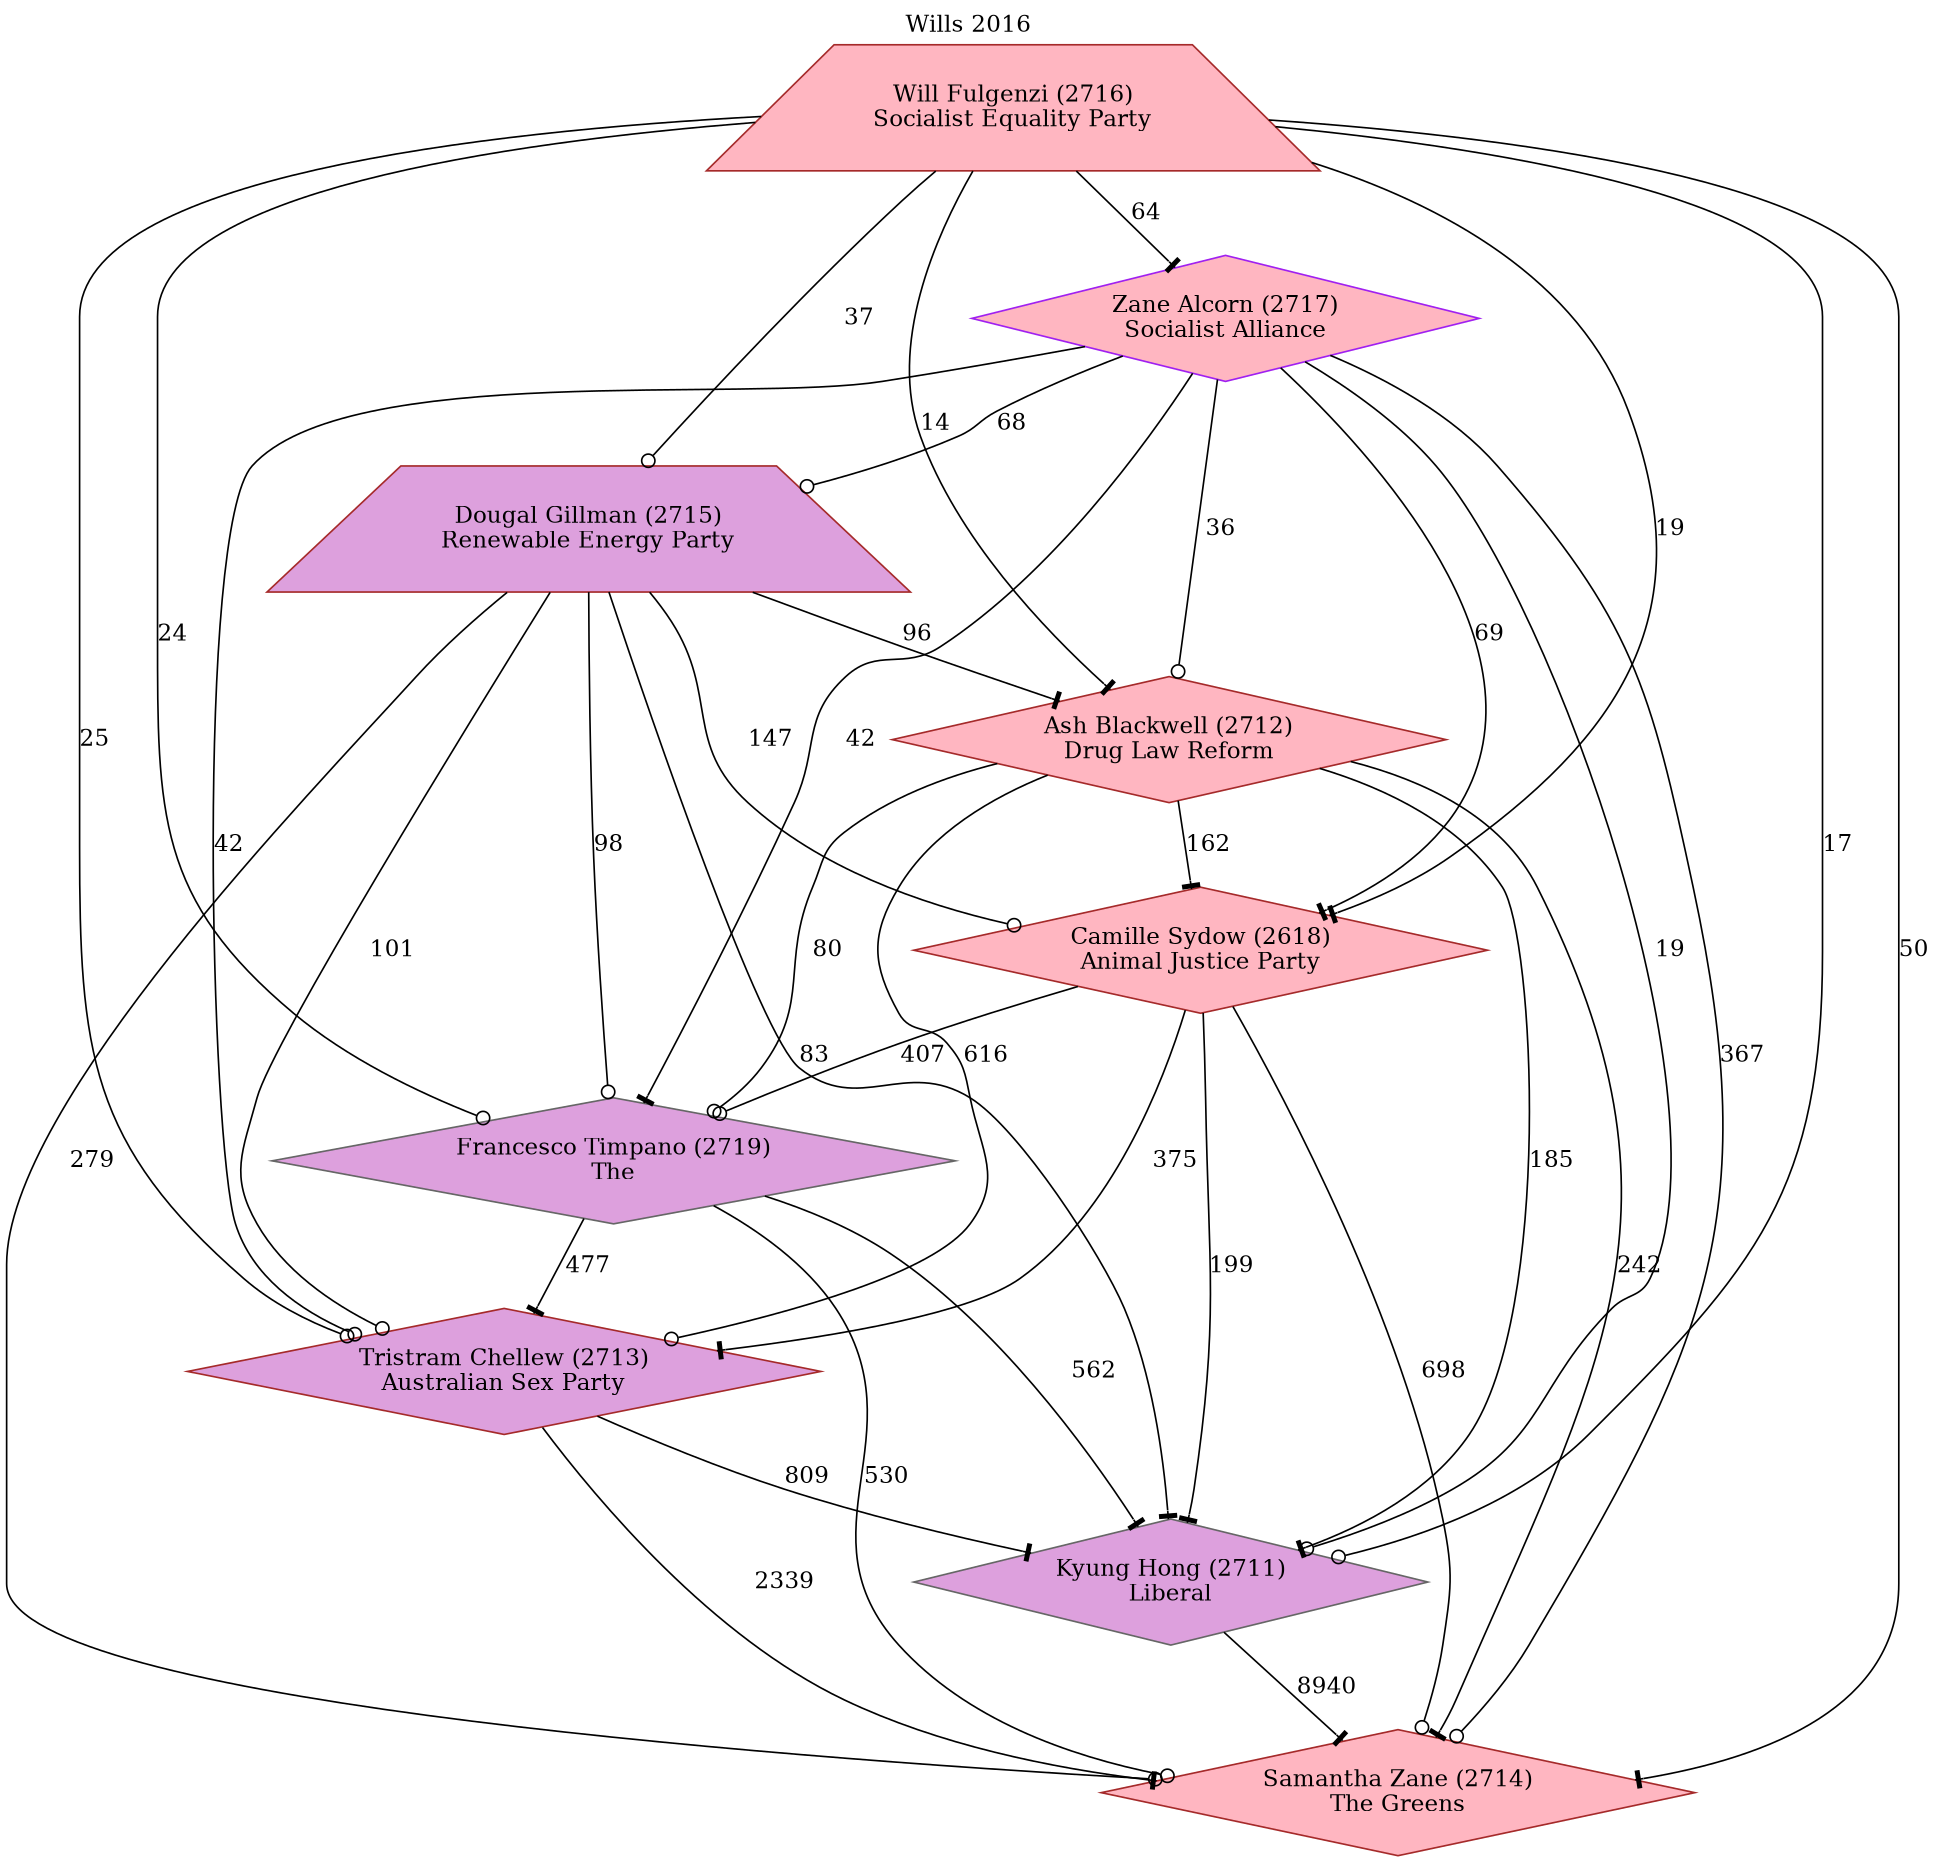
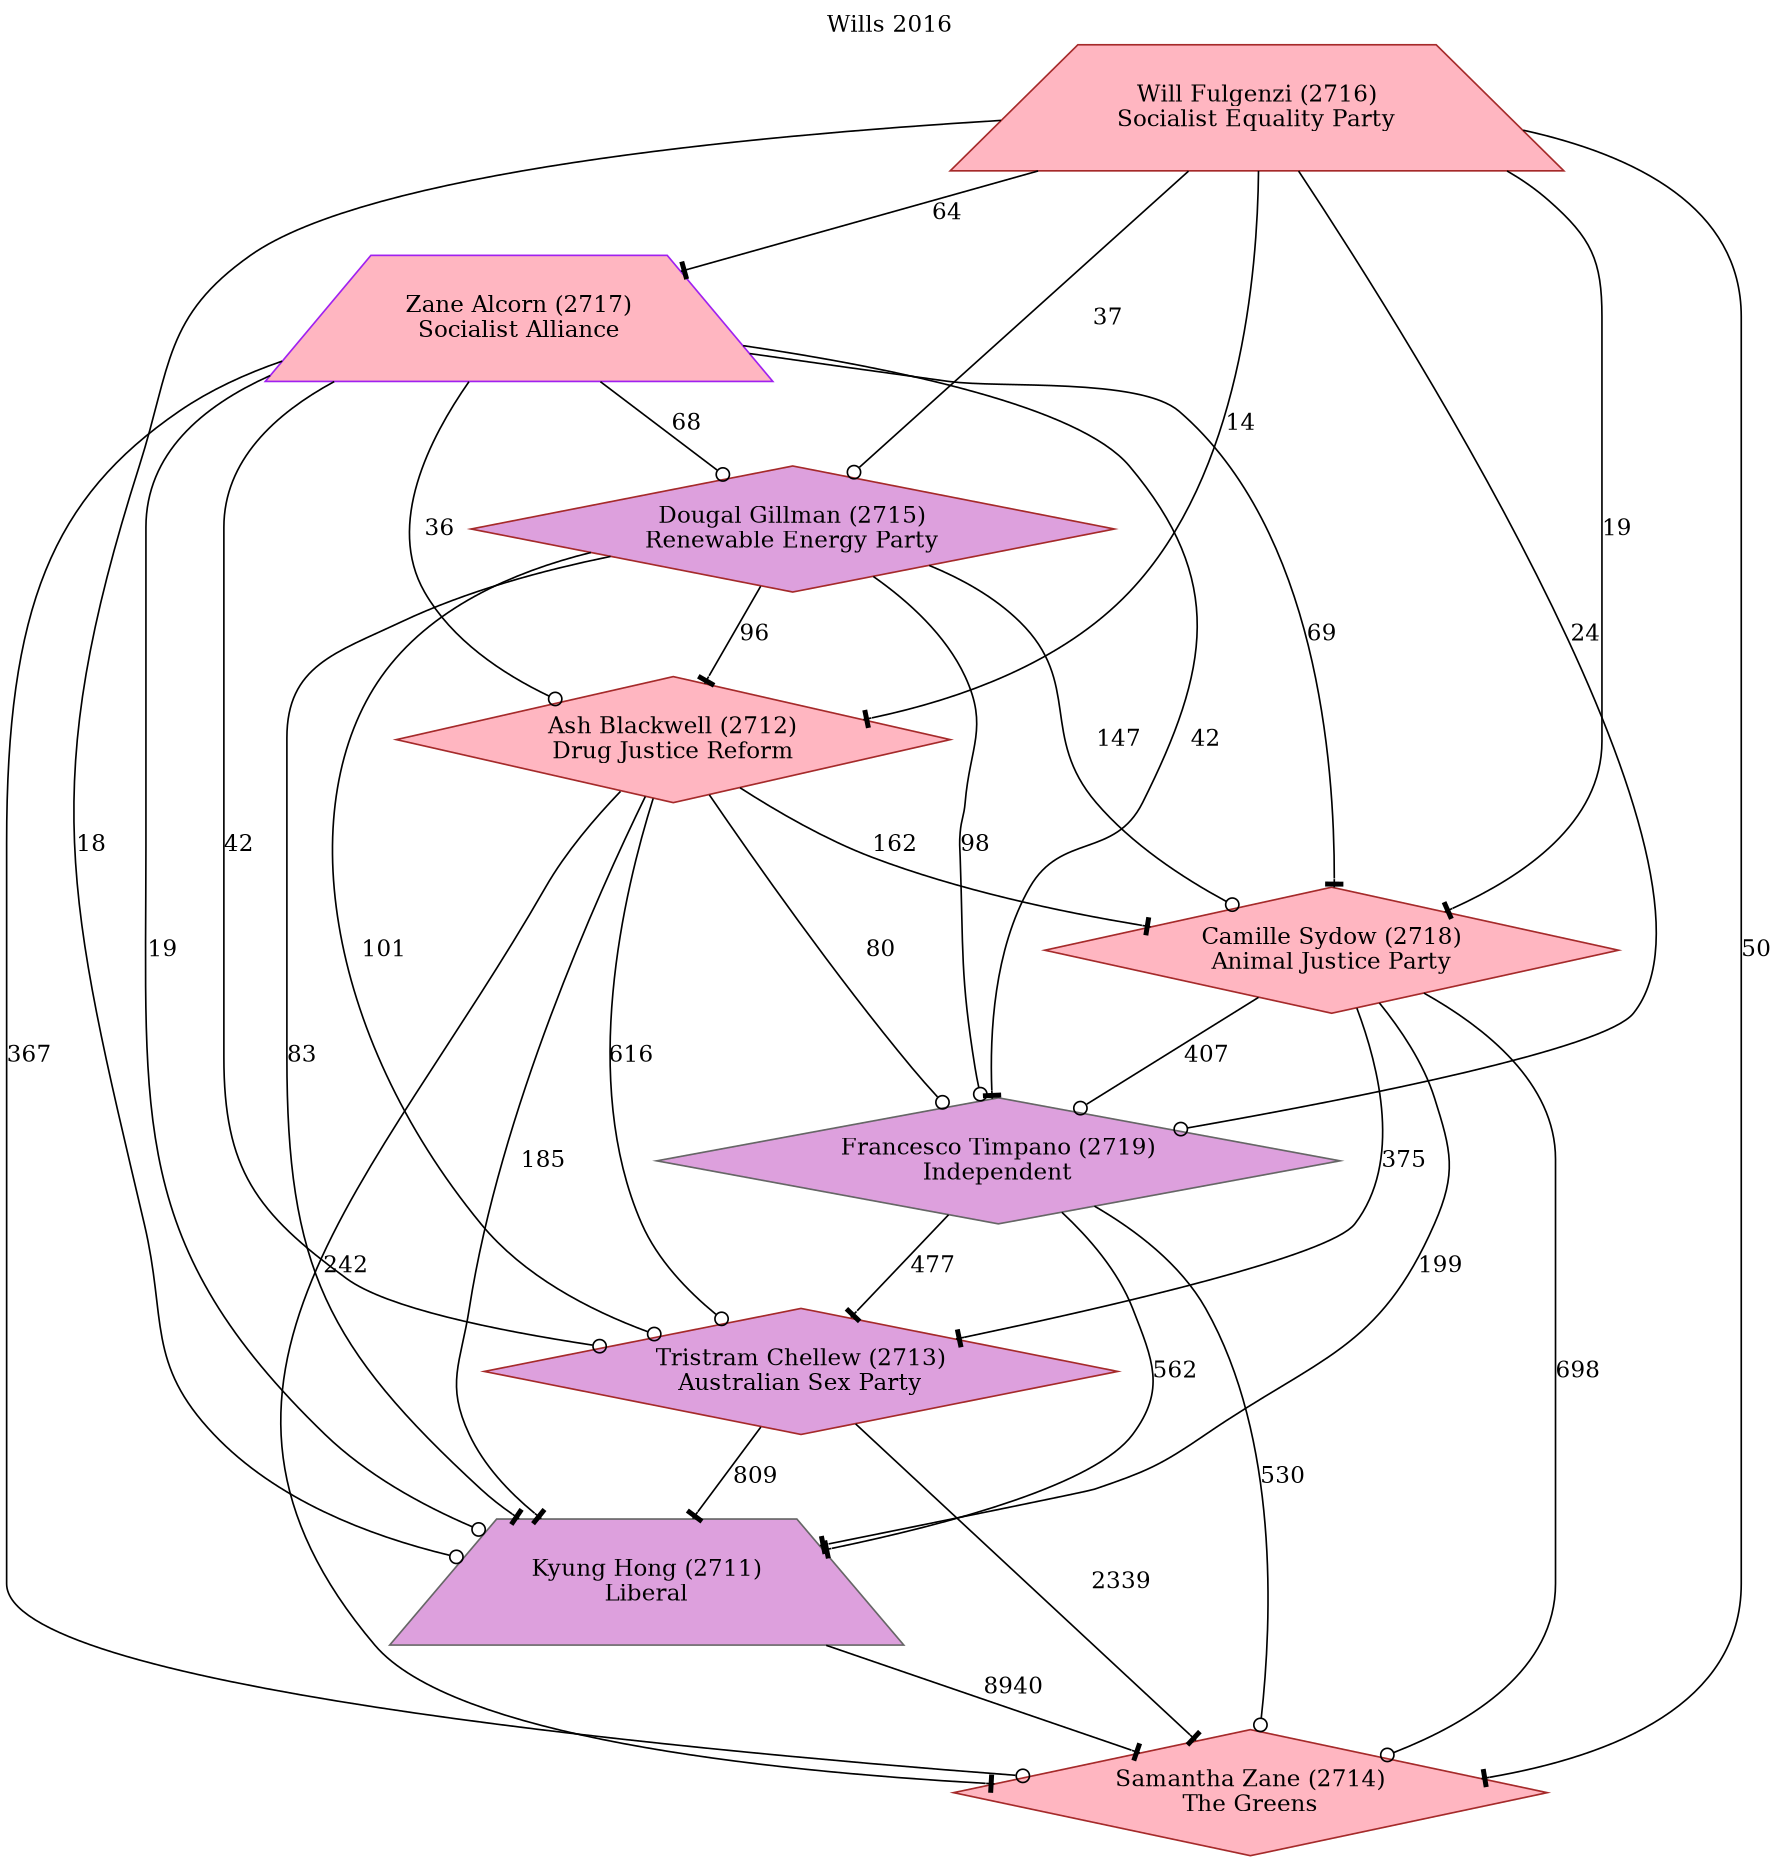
(1226, 318) -> (519, 318)
(80, 508) -> none
(589, 529) -> (793, 529)
(1169, 740) -> (673, 740)
(1838, 845) -> (92, 845)
(1201, 950) -> (1332, 950)
(614, 1161) -> (998, 1161)
(1171, 1582) -> (647, 1582)
(9, 1586) -> none
